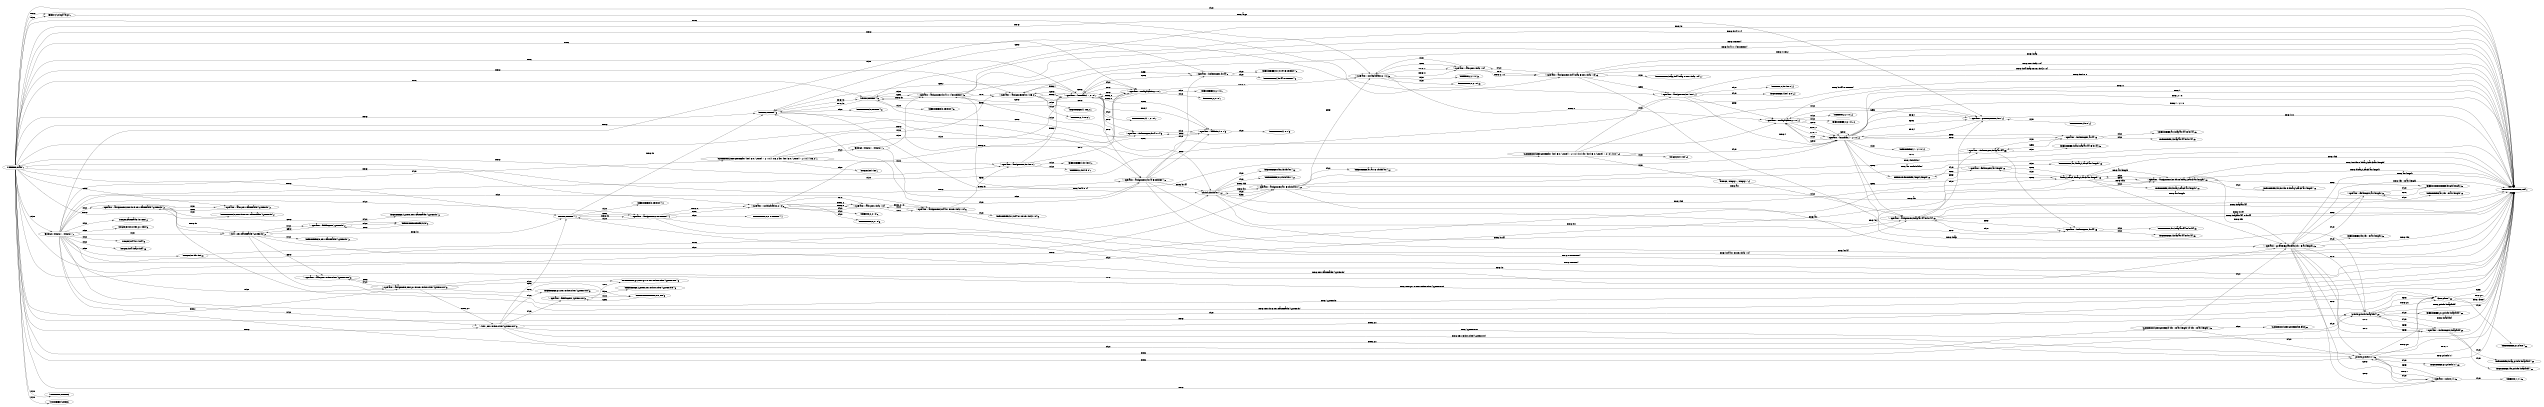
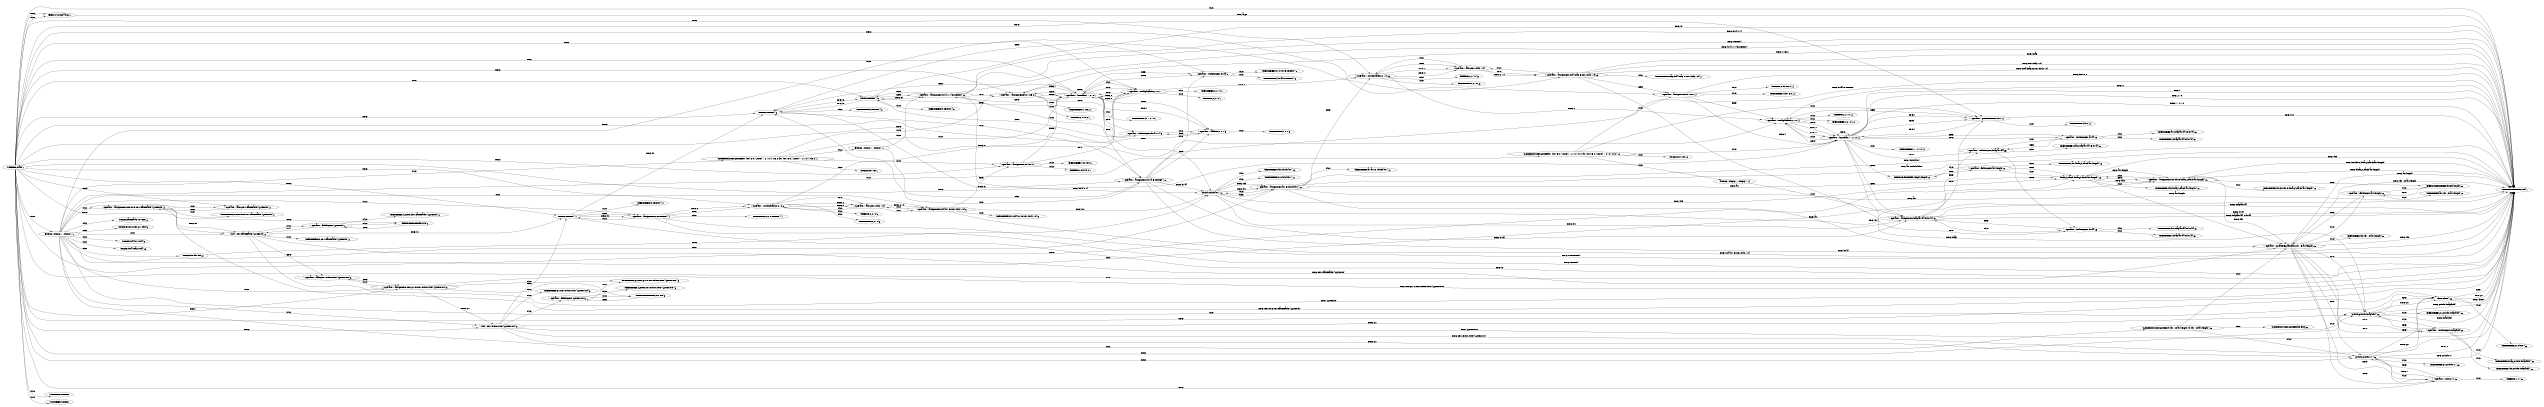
(2037, 121) -> (2030, 126)
none -> (1091, 210)
(289, 229) -> (289, 229)
